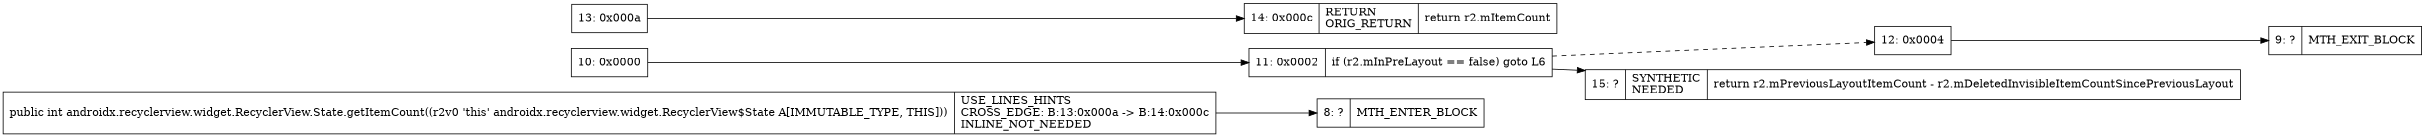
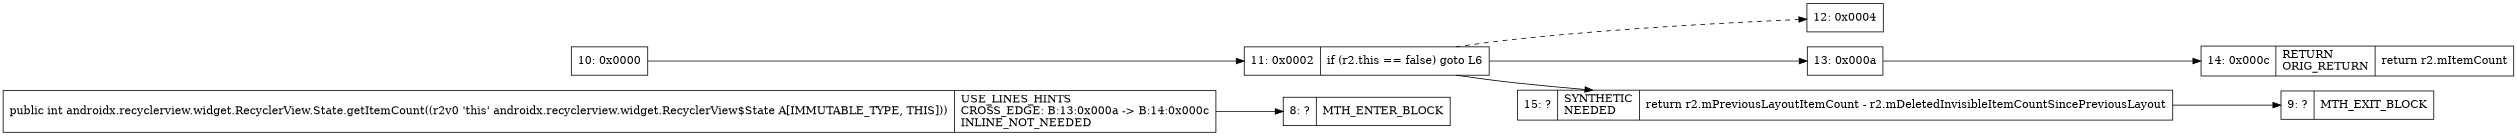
(2106, 41) -> (2223, 105)
none -> (1644, 61)
(1439, 62) -> (1405, 61)
